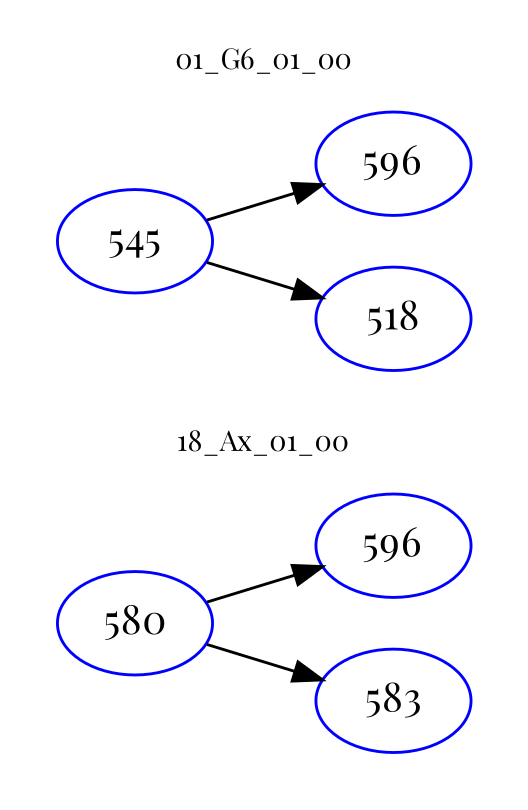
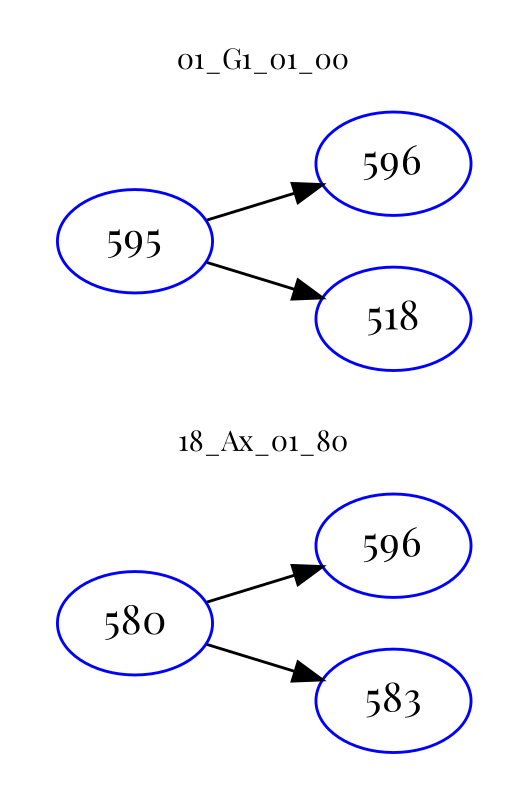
(264, 62) -> (264, 62)
(135, 241) -> (135, 241)
(264, 444) -> (264, 444)
